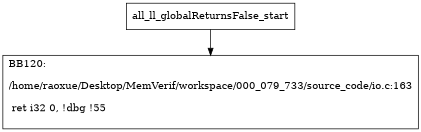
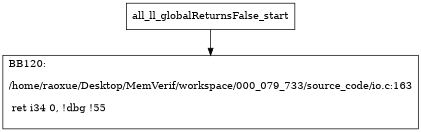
(57, 108) -> (57, 108)
